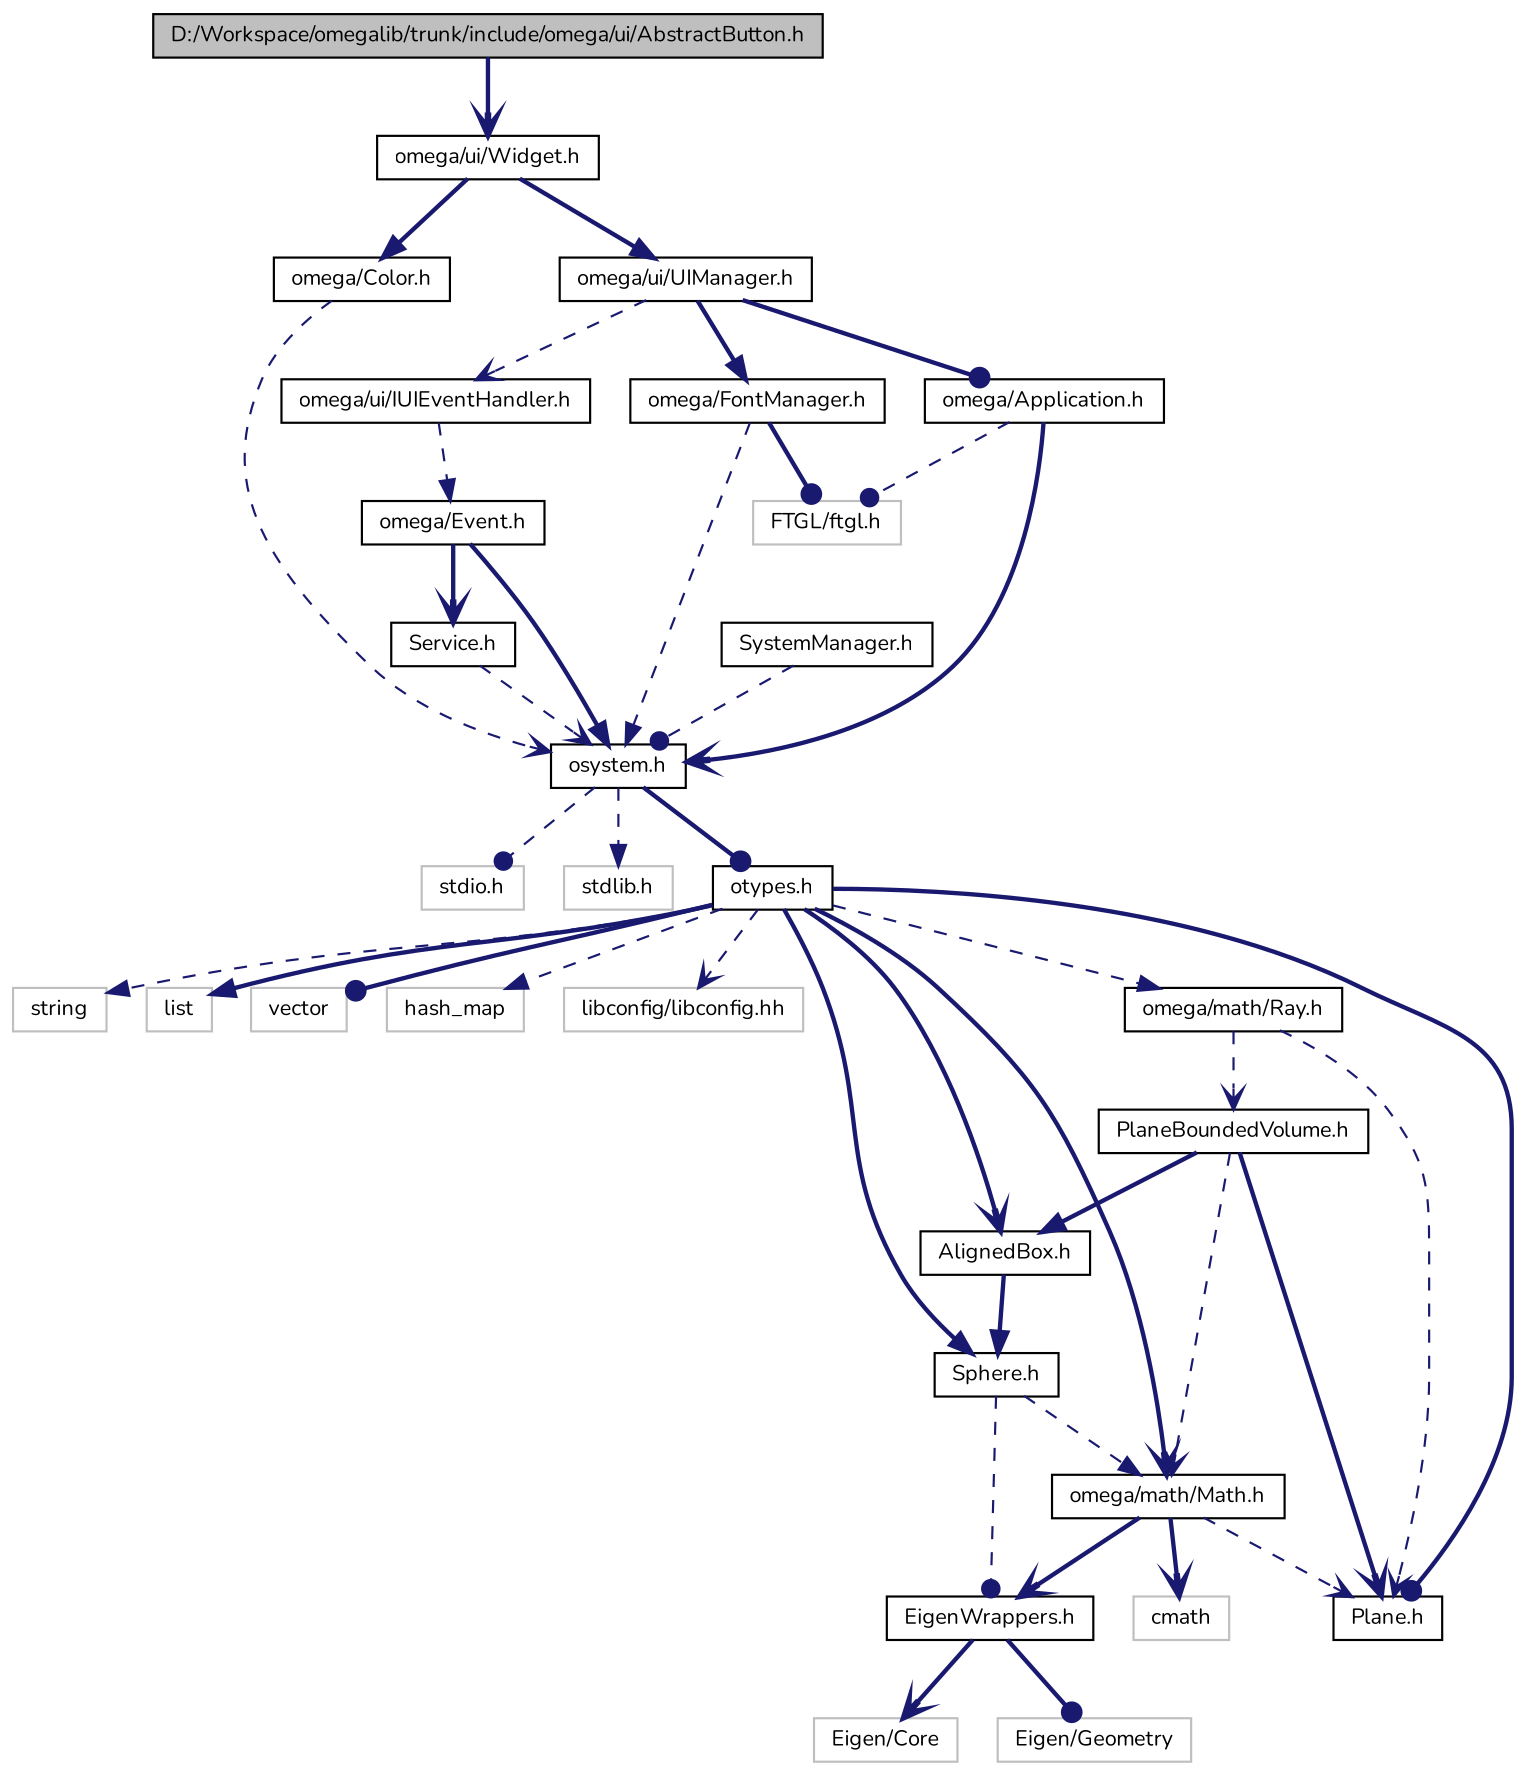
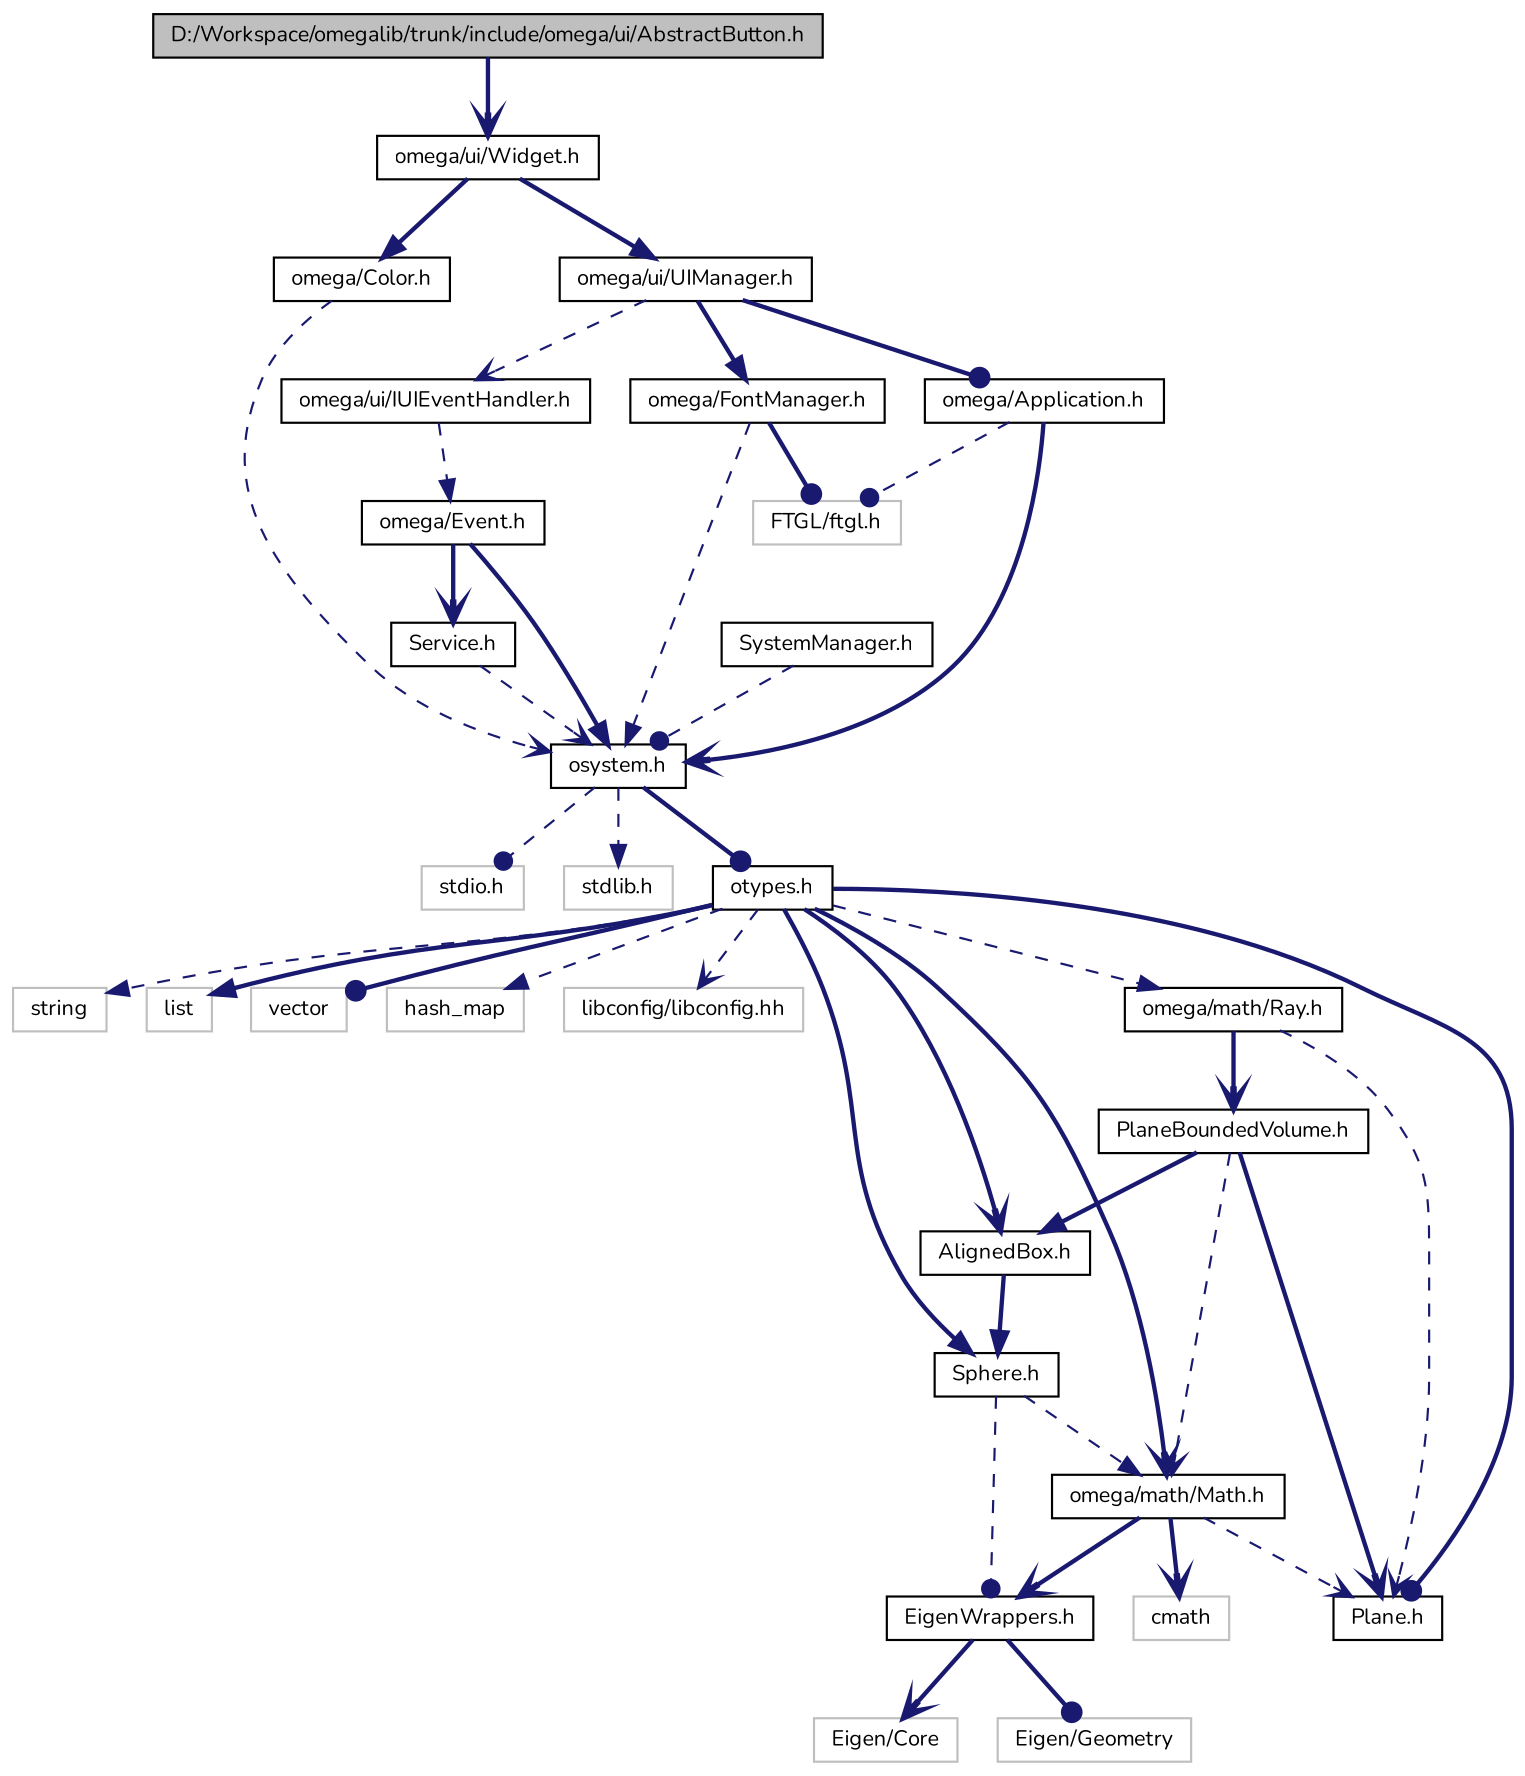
(1234, 1060) -> (1234, 1060)
